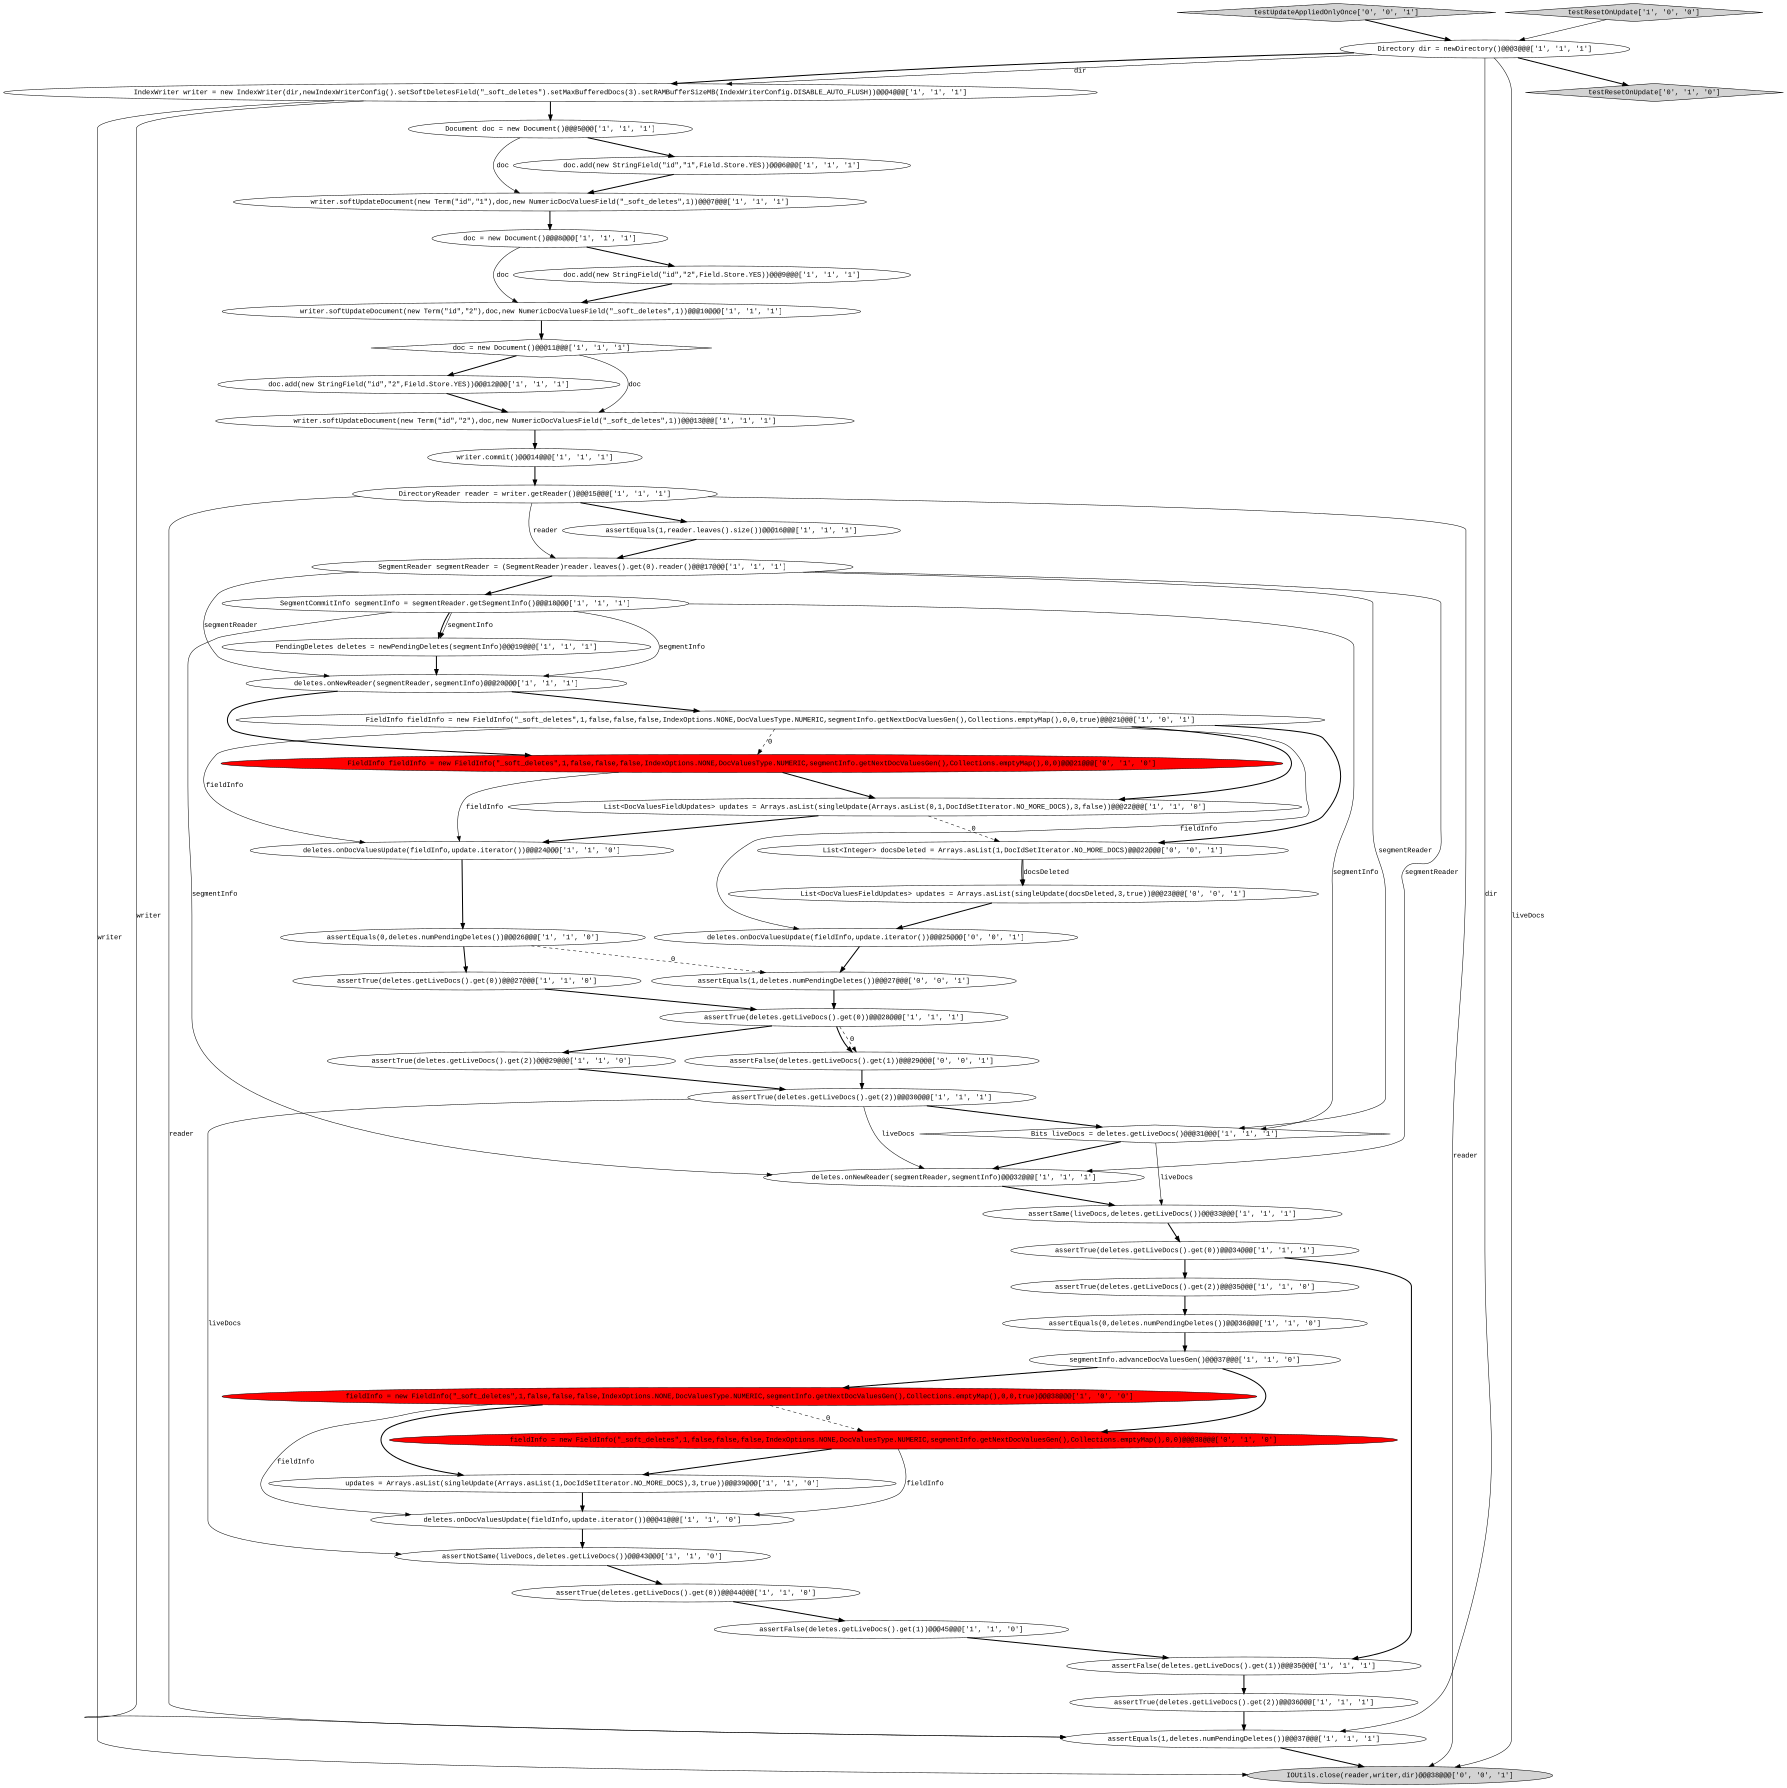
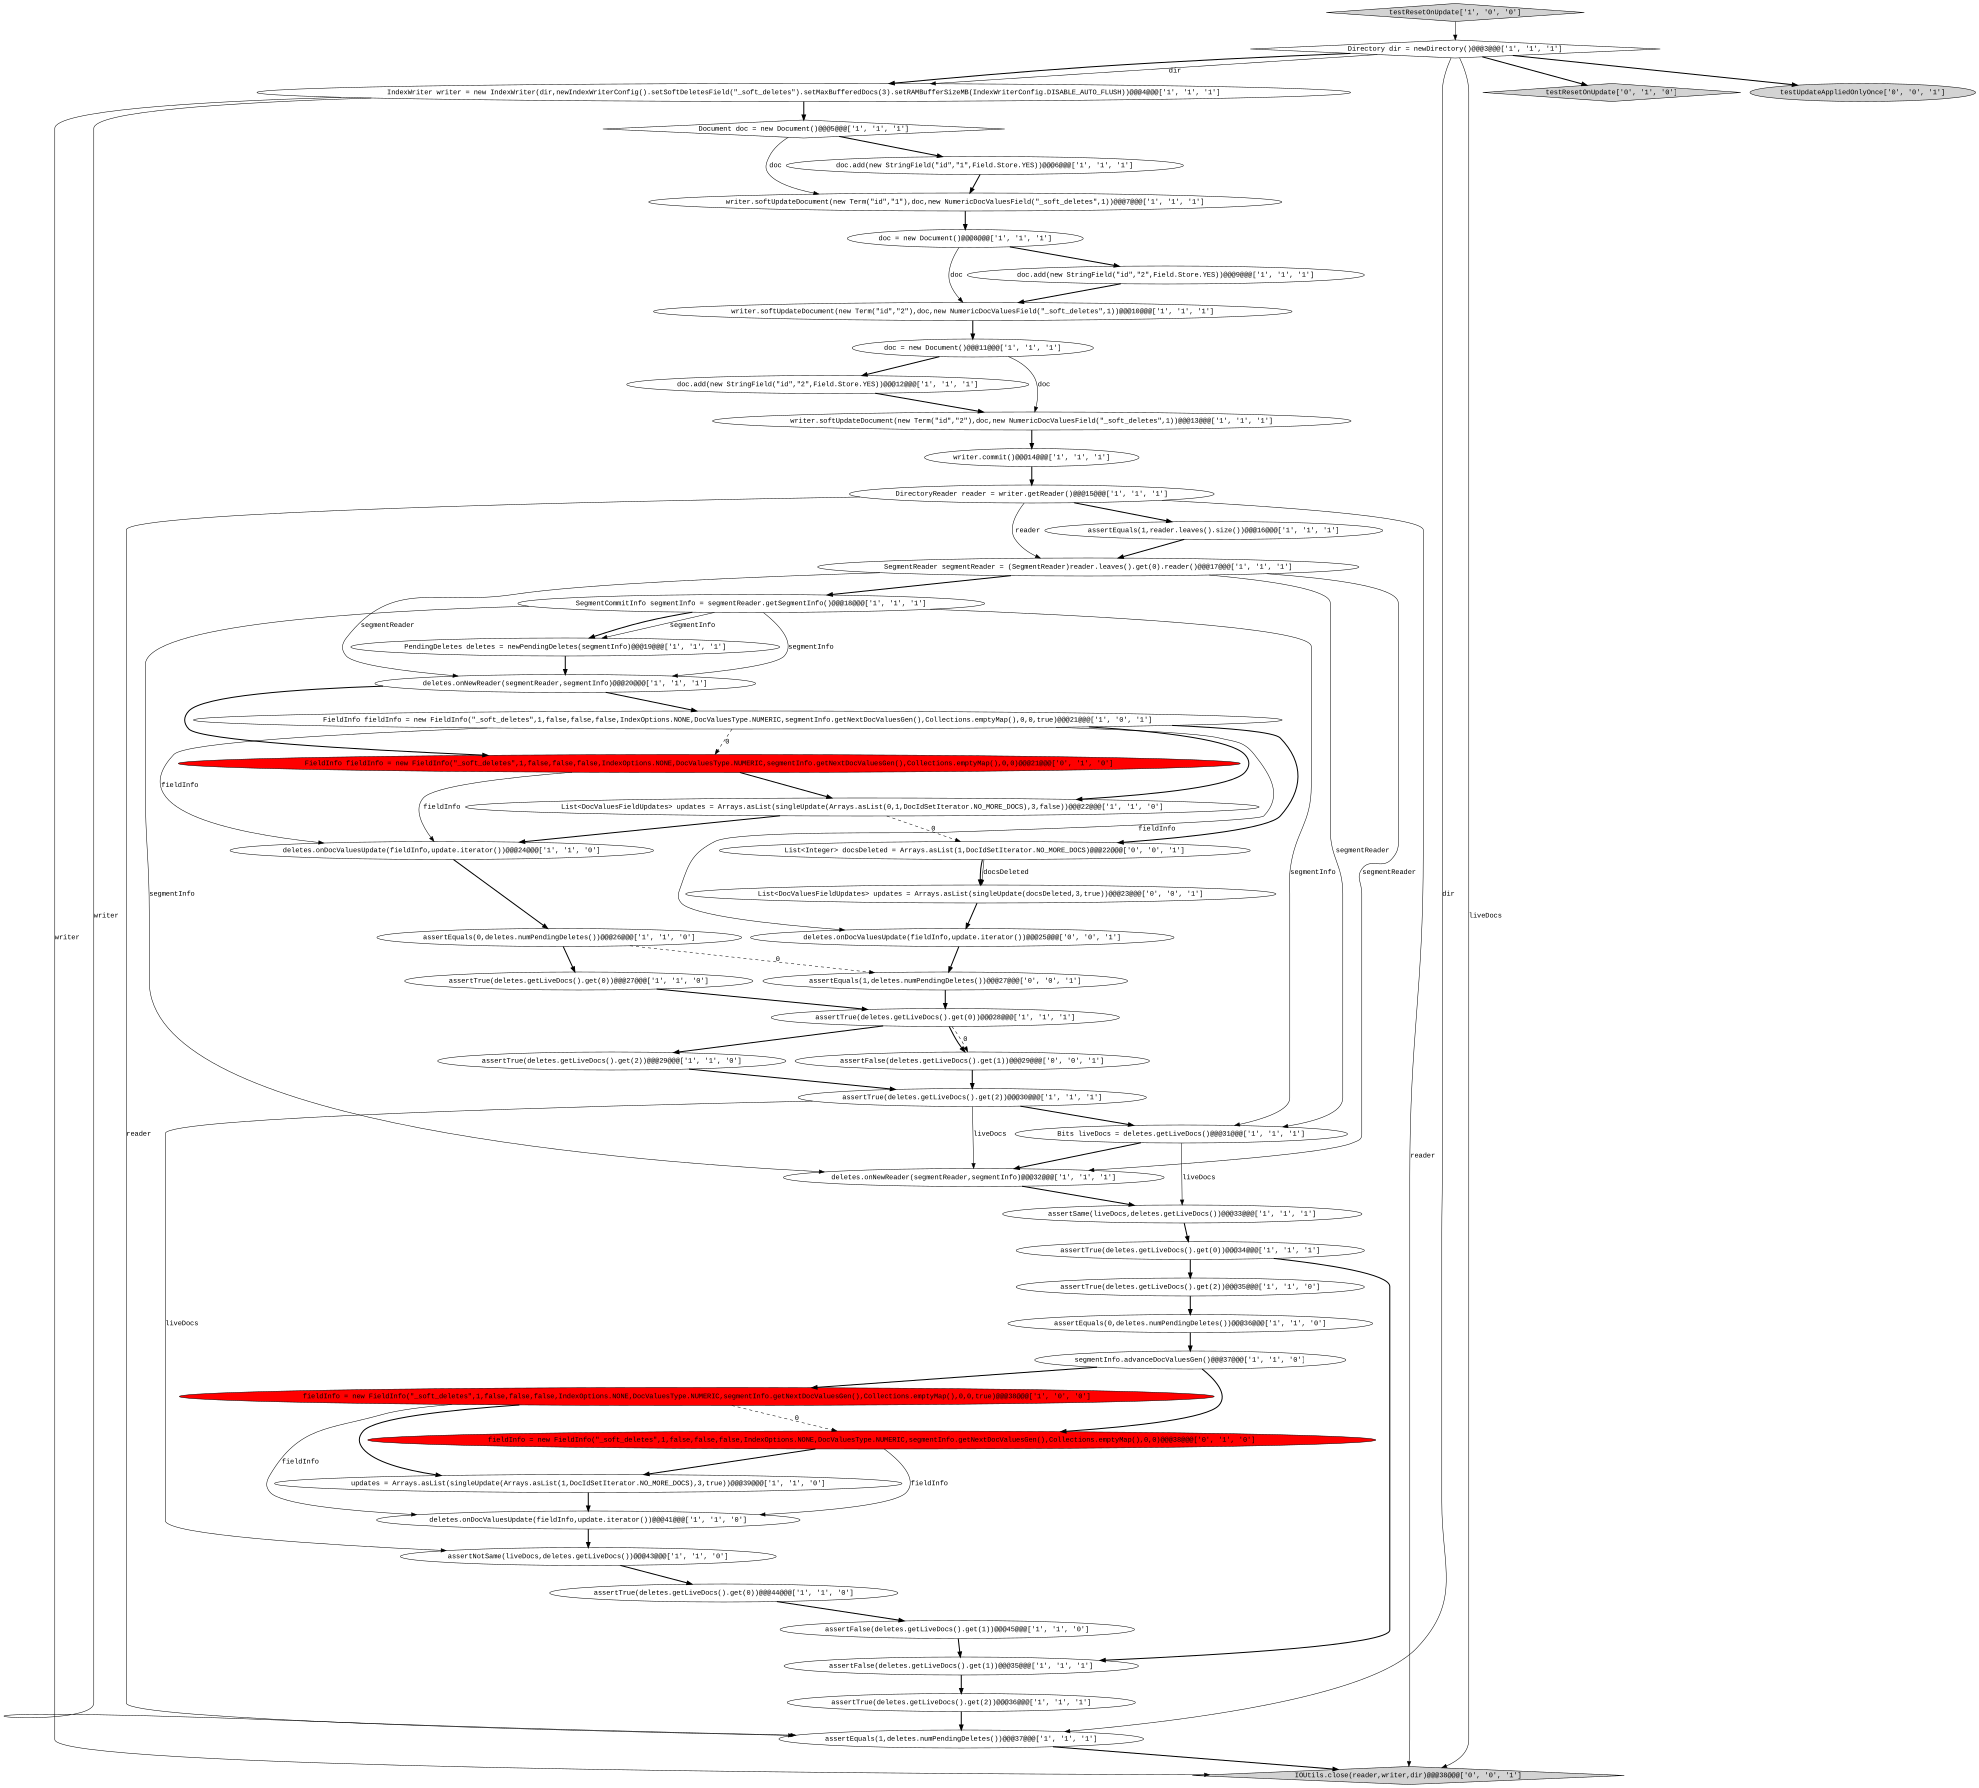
(1336, 12) -> (1863, 92)
(1405, 29) -> (1652, 70)
(1485, 49) -> (1455, 49)
(550, 129) -> (804, 129)
(541, 348) -> (973, 348)
(1155, 1134) -> (1181, 1134)
(1400, 1776) -> (1408, 1776)
